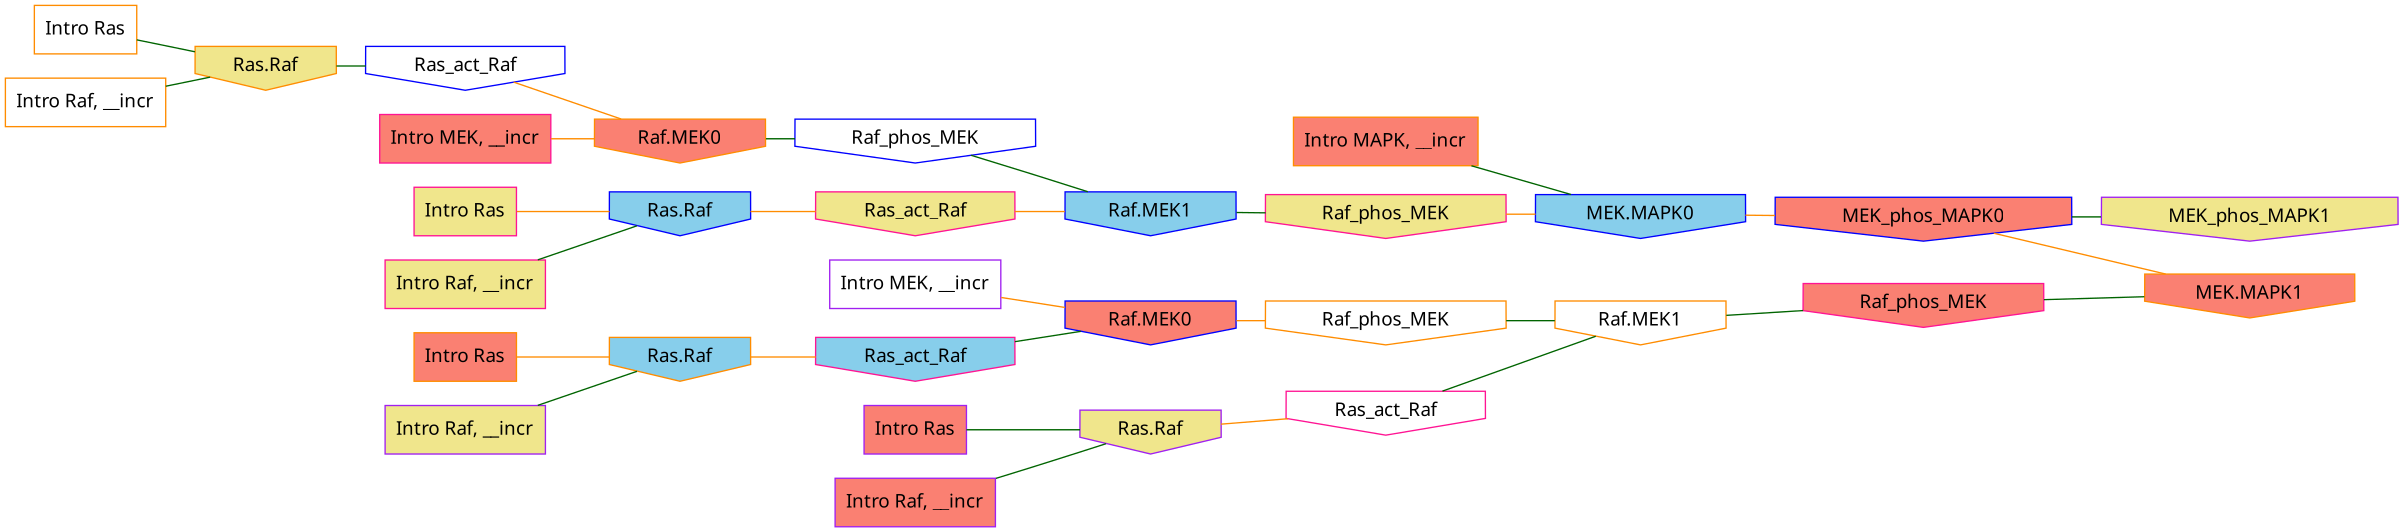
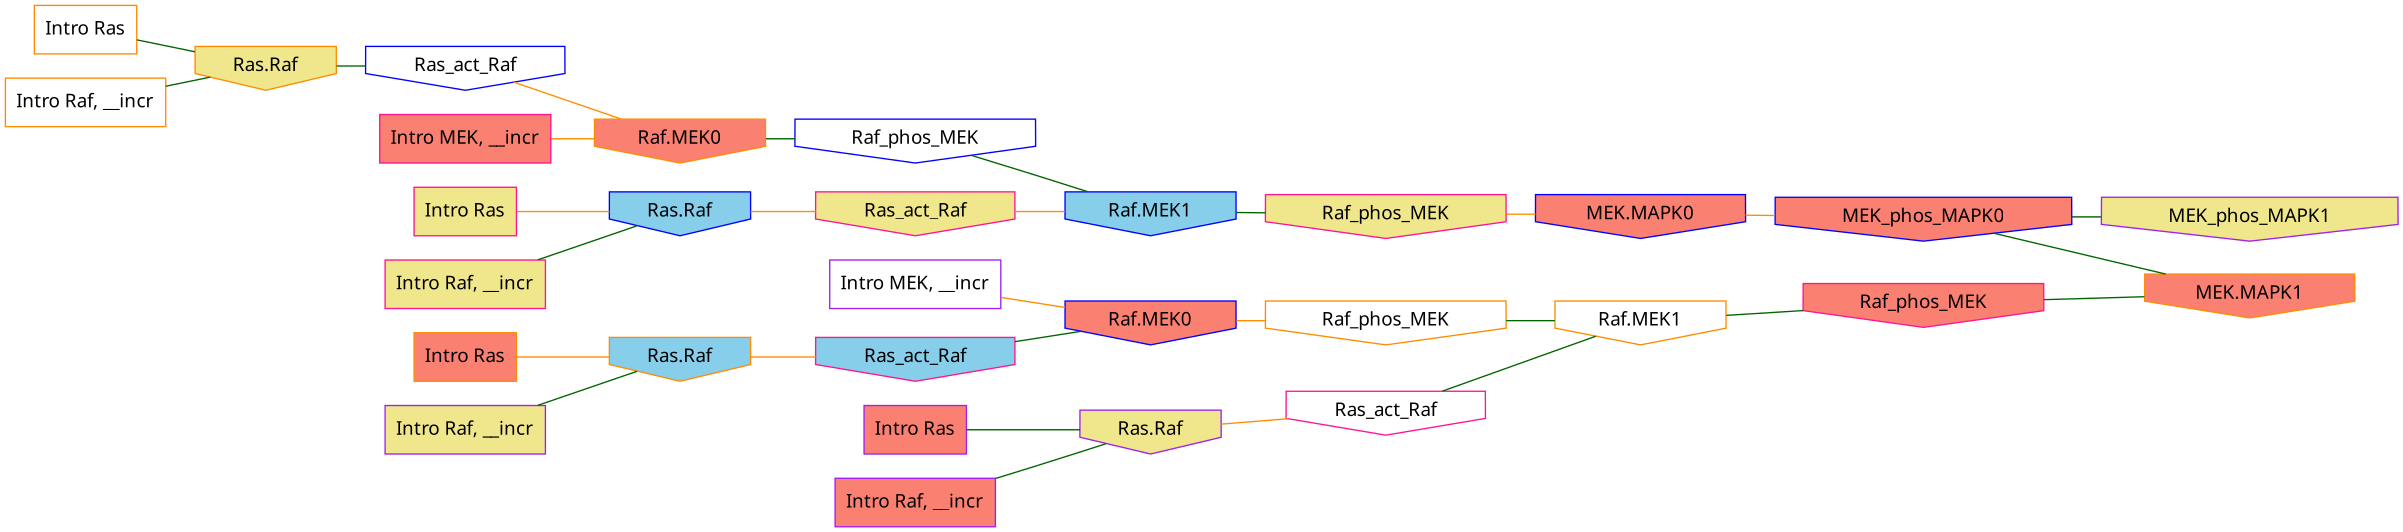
(1386, 141) -> none
(1641, 214) -> (1641, 214)
(2080, 254) -> (2080, 254)
